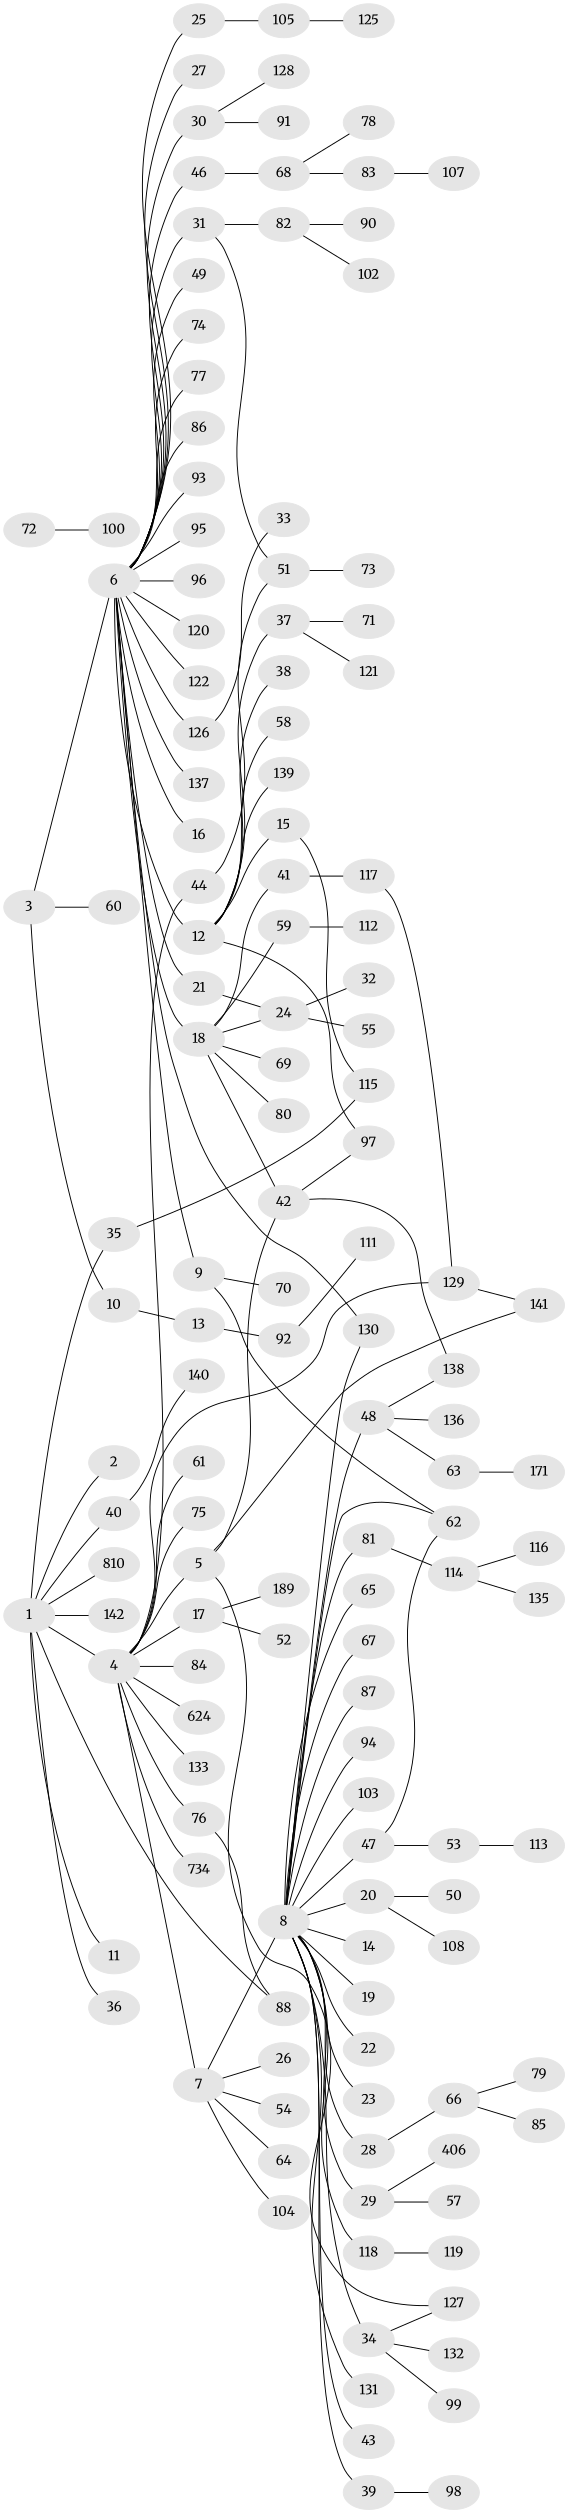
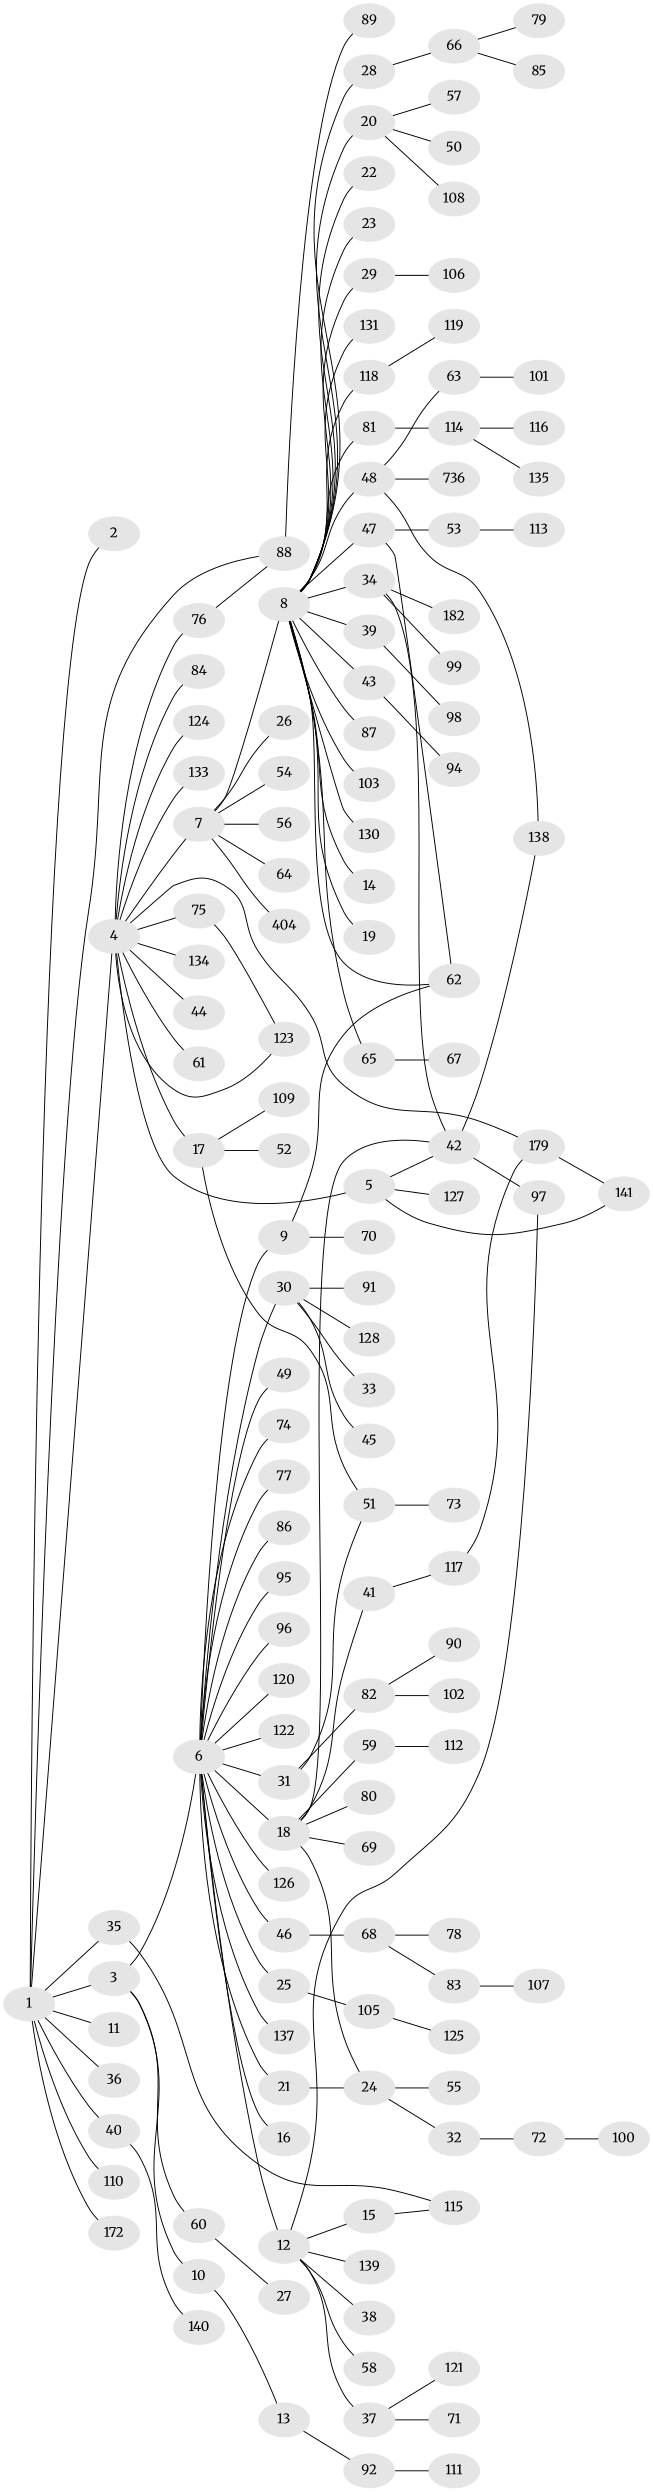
none -> (369, 21)
(157, 326) -> (241, 2261)
(199, 479) -> none
(241, 622) -> (327, 1342)
(241, 729) -> (281, 1330)
none -> (284, 824)
(161, 1010) -> none
none -> (284, 1039)
(454, 1283) -> (539, 1147)
(454, 1421) -> (454, 479)
none -> (369, 1441)
(539, 1472) -> (539, 377)
(114, 1565) -> (114, 2182)
(284, 1590) -> (284, 1100)
(114, 1615) -> (114, 2233)
(199, 1717) -> (199, 722)
(309, 1757) -> (412, 1060)
(314, 1828) -> (409, 723)
(199, 1870) -> (199, 962)
none -> (72, 1991)
none -> (497, 2139)
(454, 2151) -> (454, 275)
(411, 2202) -> (412, 110)
(284, 2212) -> (284, 926)
(411, 2322) -> (419, 861)
(454, 2355) -> (454, 617)
